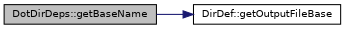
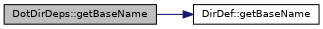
(267, 14) -> (256, 14)
